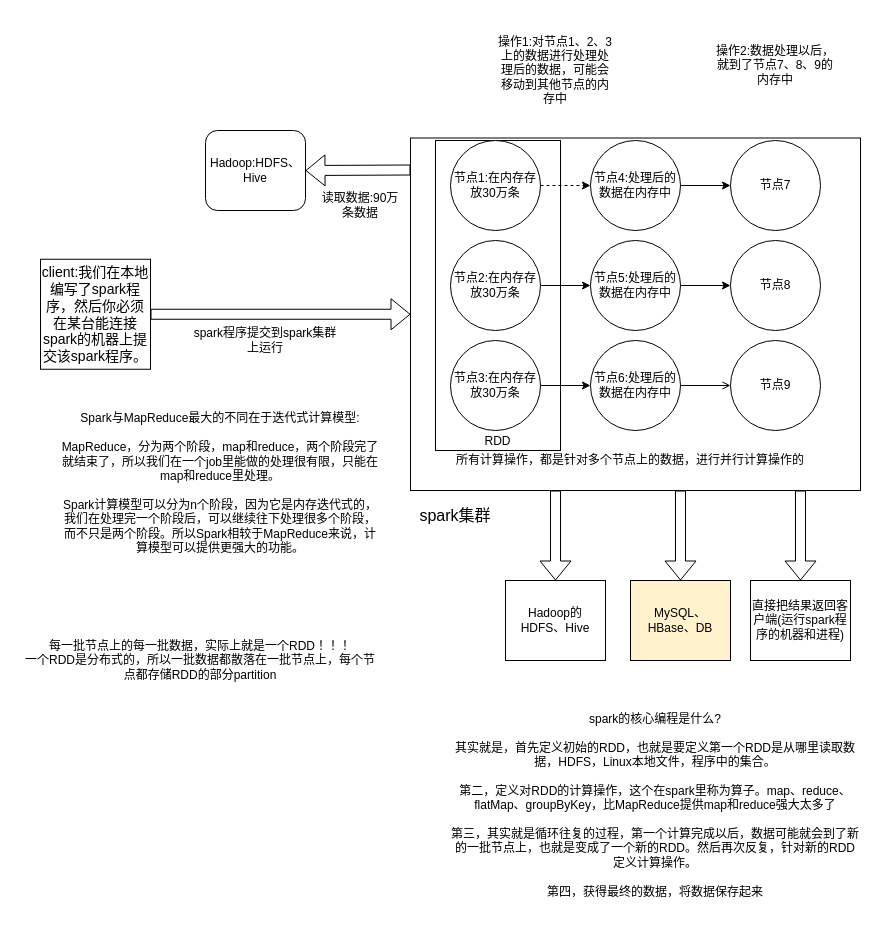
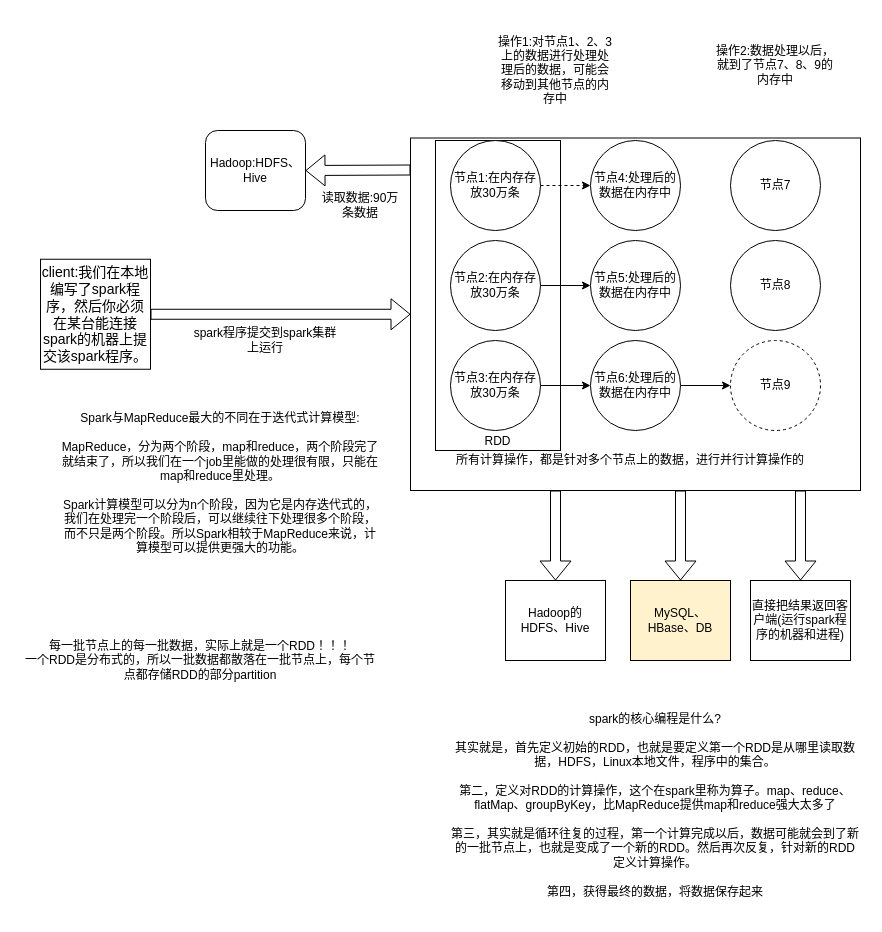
(702, 186) -> none
(702, 286) -> none
(724, 386) -> (722, 386)
(776, 386) -> (776, 386)
(456, 516) -> none
